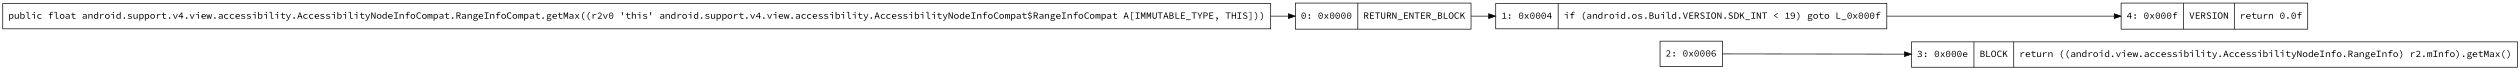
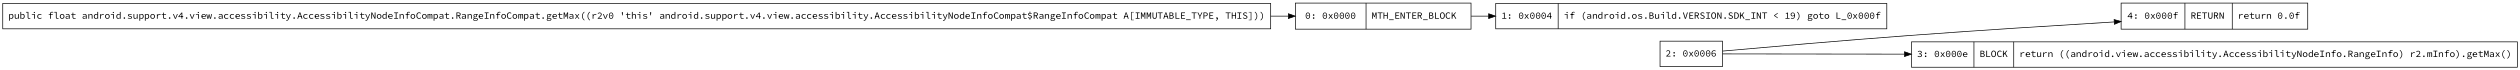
(1414, 16) -> (1414, 16)
(2001, 16) -> (1918, 35)
(2209, 16) -> (2208, 16)
